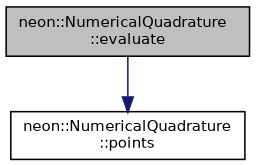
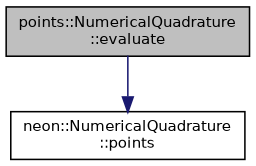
(128, 32) -> (128, 32)
